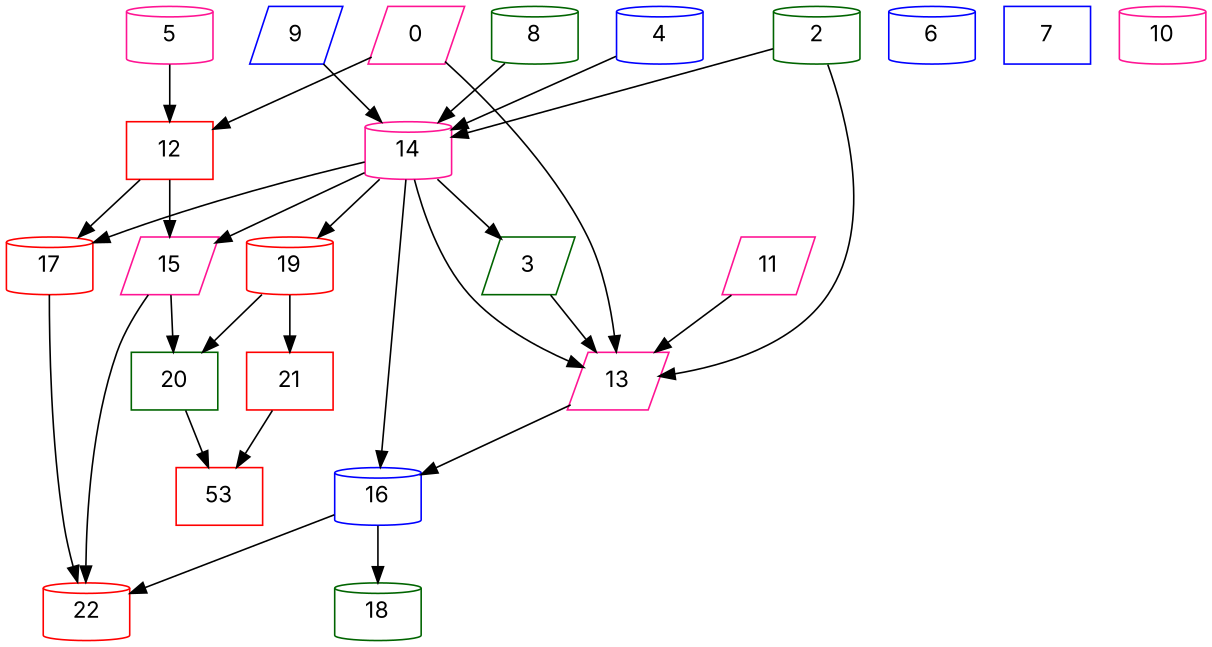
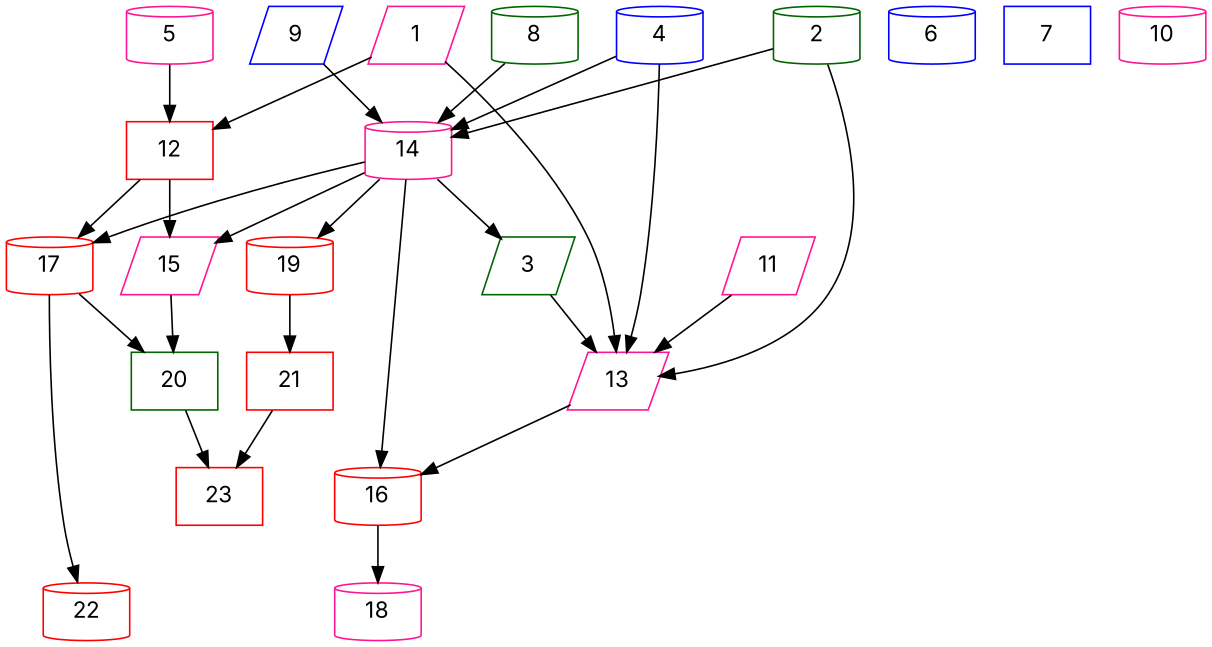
(416, 35) -> (416, 35)
(467, 292) -> (652, 201)
(238, 318) -> (105, 318)
(98, 425) -> none
(219, 496) -> (219, 496)
(378, 496) -> (378, 496)
(240, 551) -> none
(378, 612) -> (378, 612)
